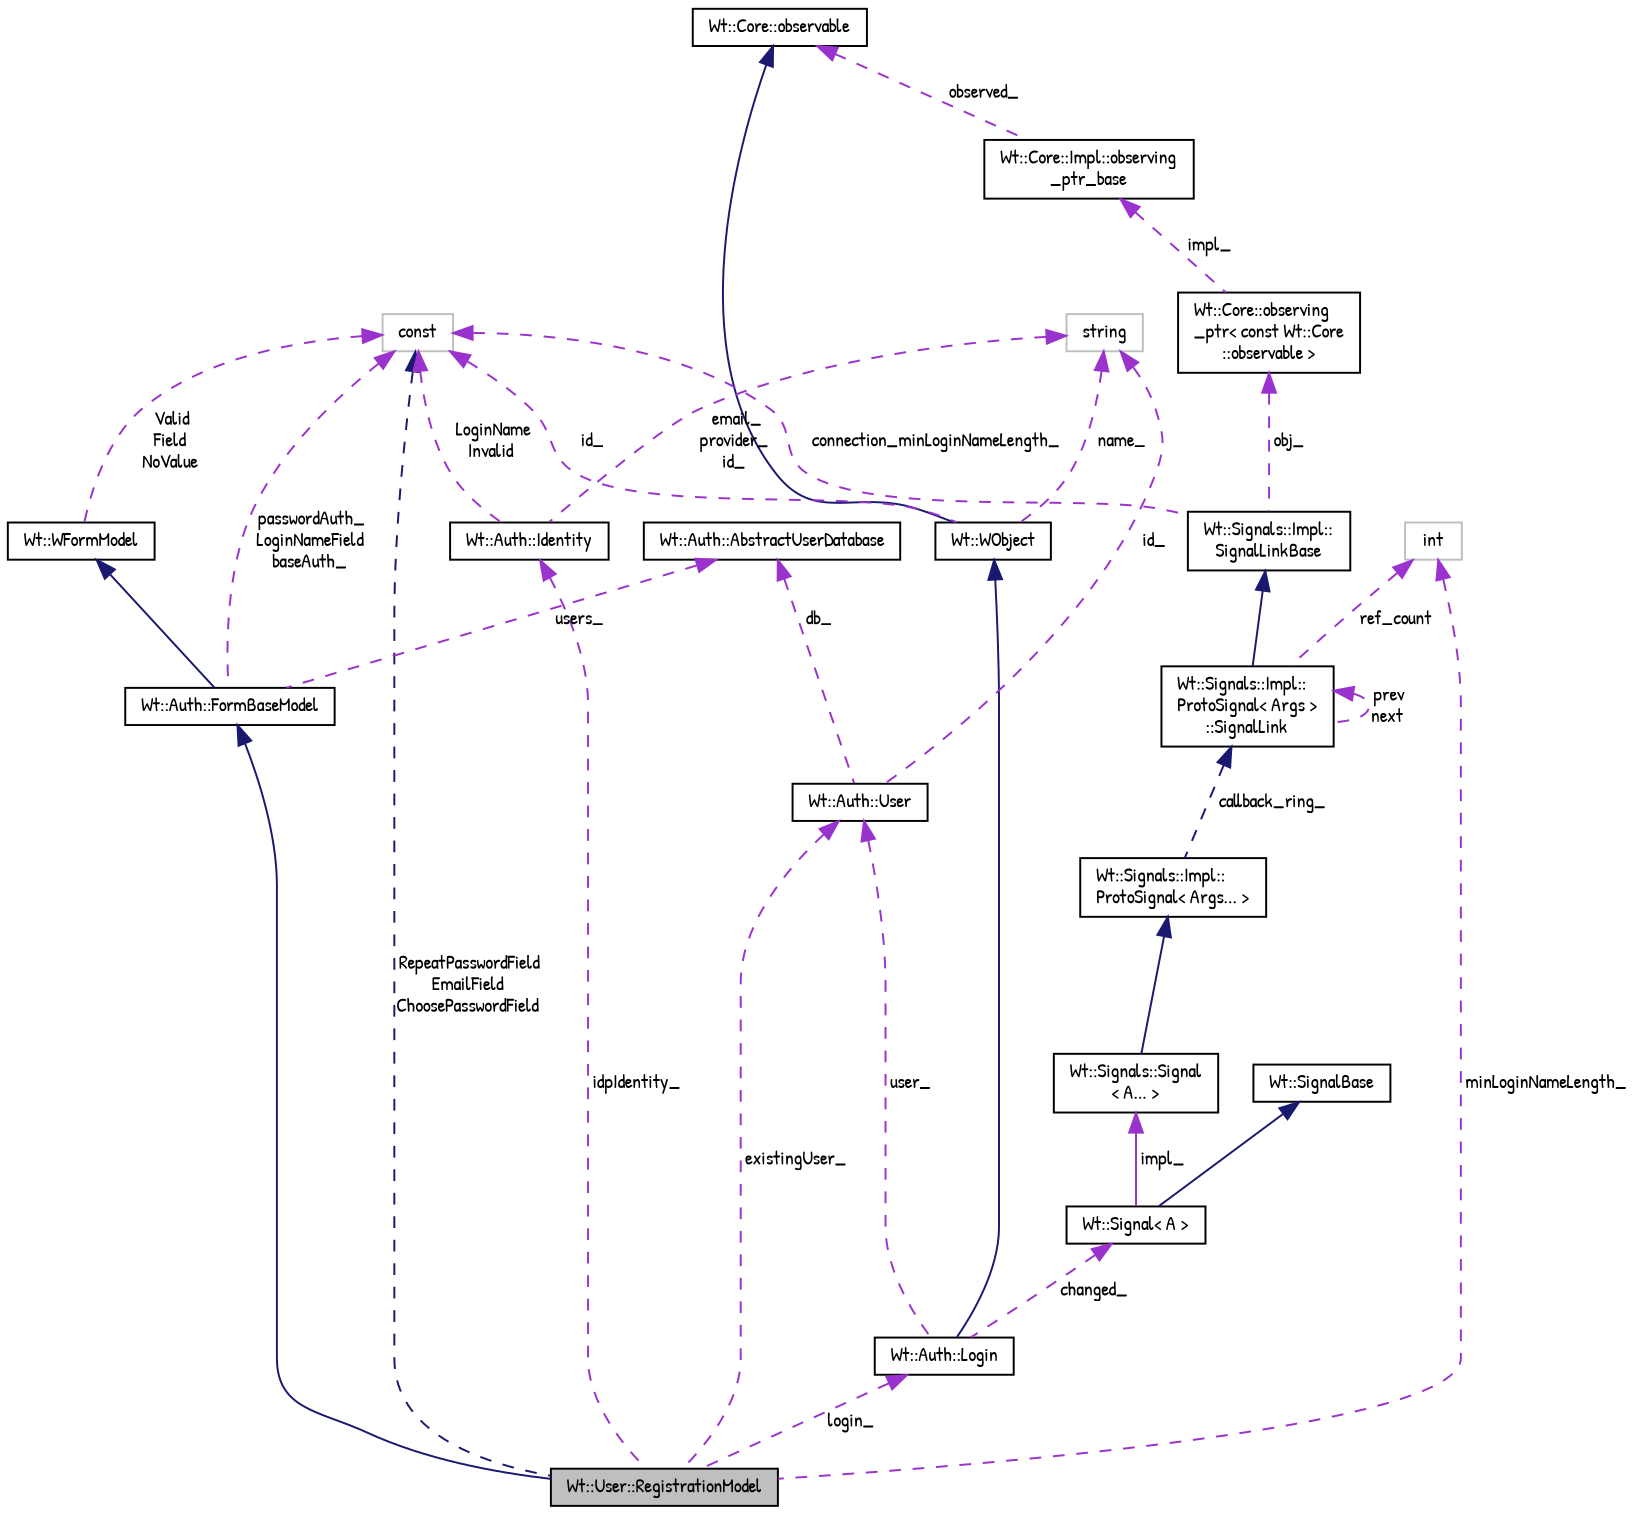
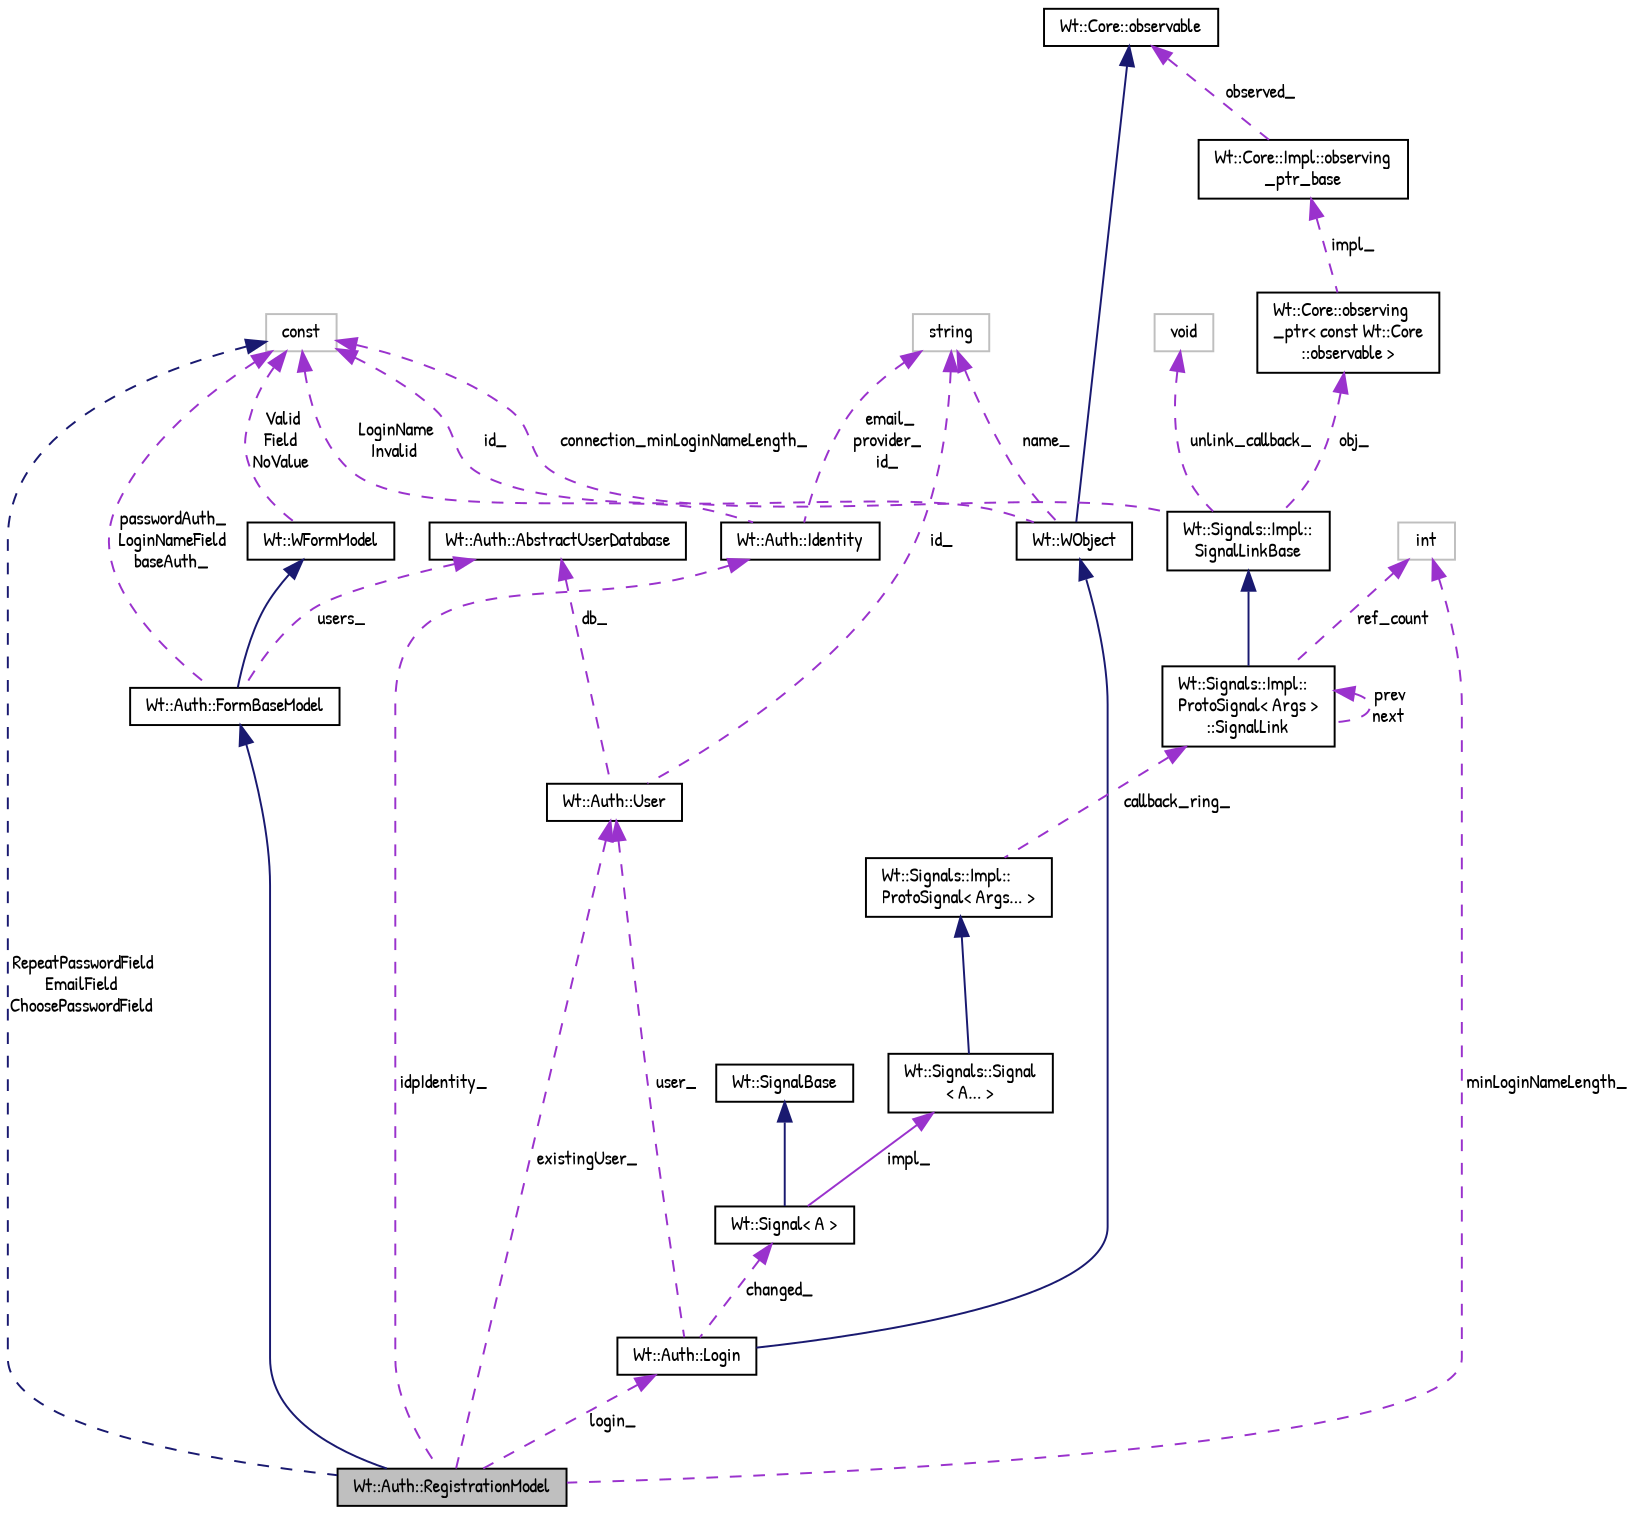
none -> (1184, 333)
(1204, 811) -> (1086, 808)
(664, 1487) -> (452, 1487)
